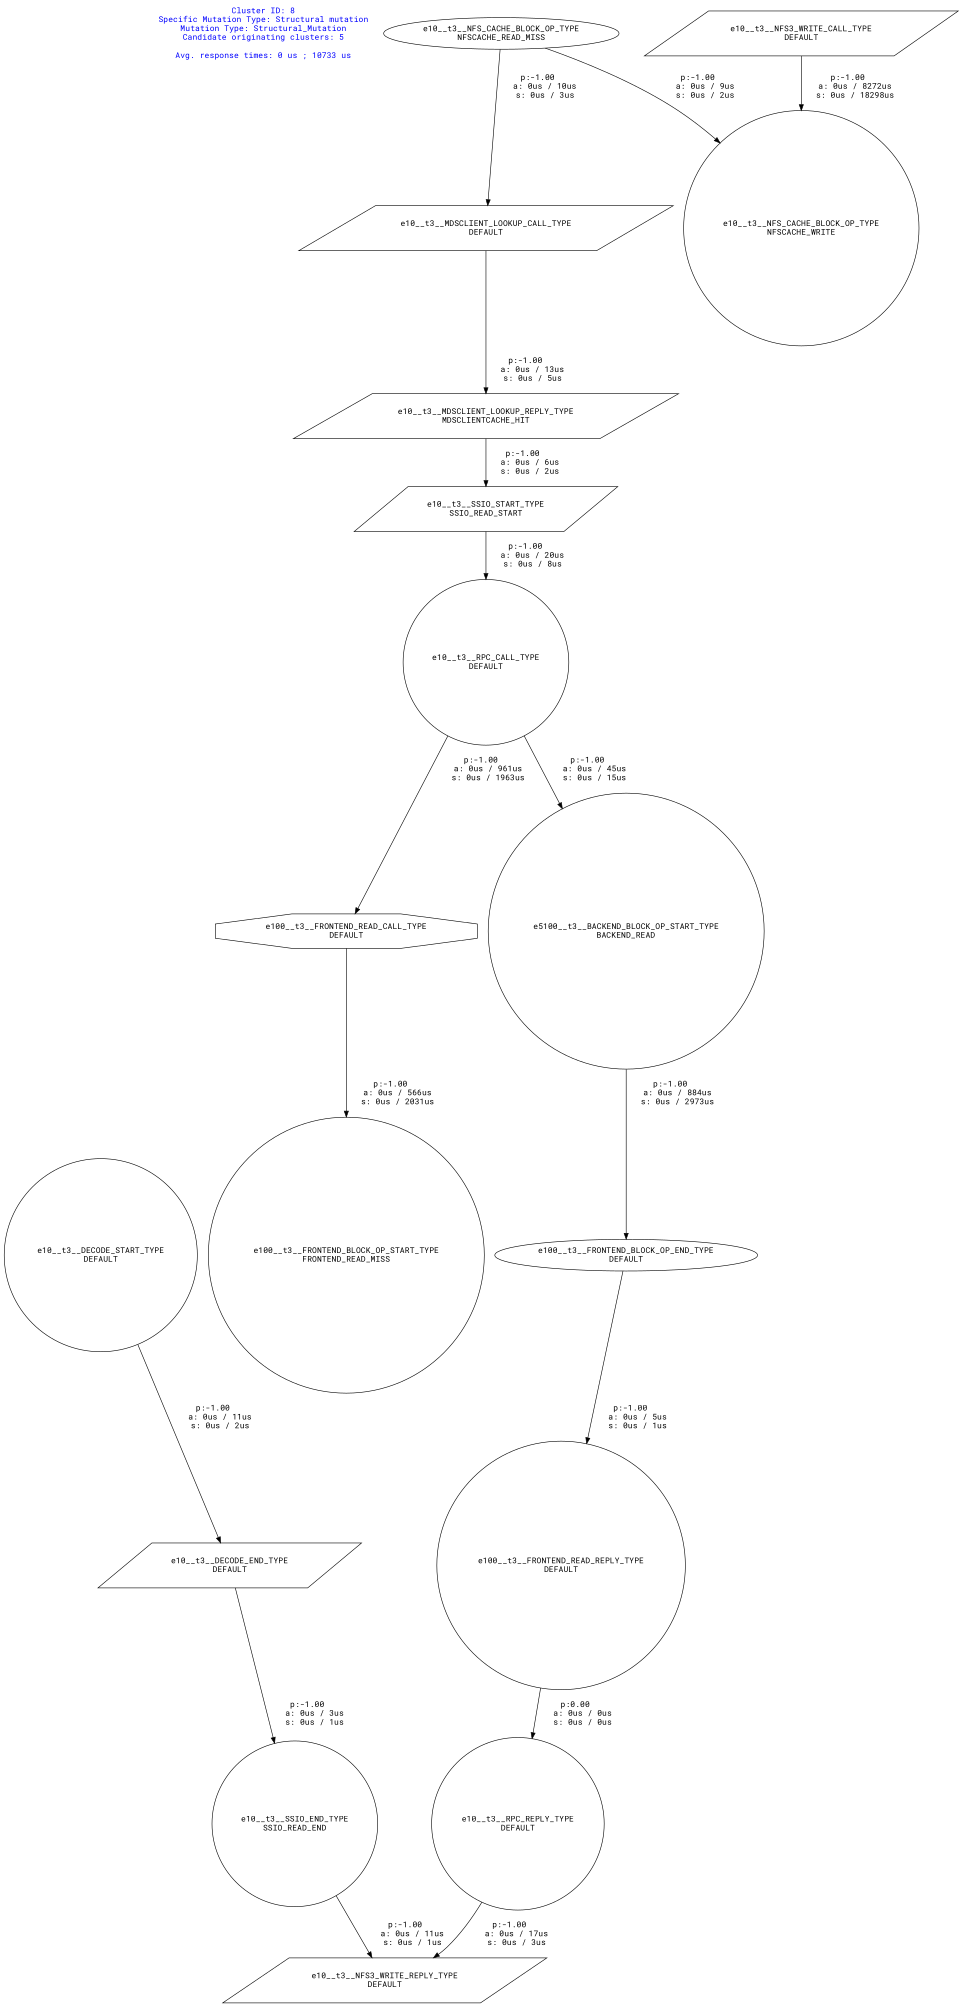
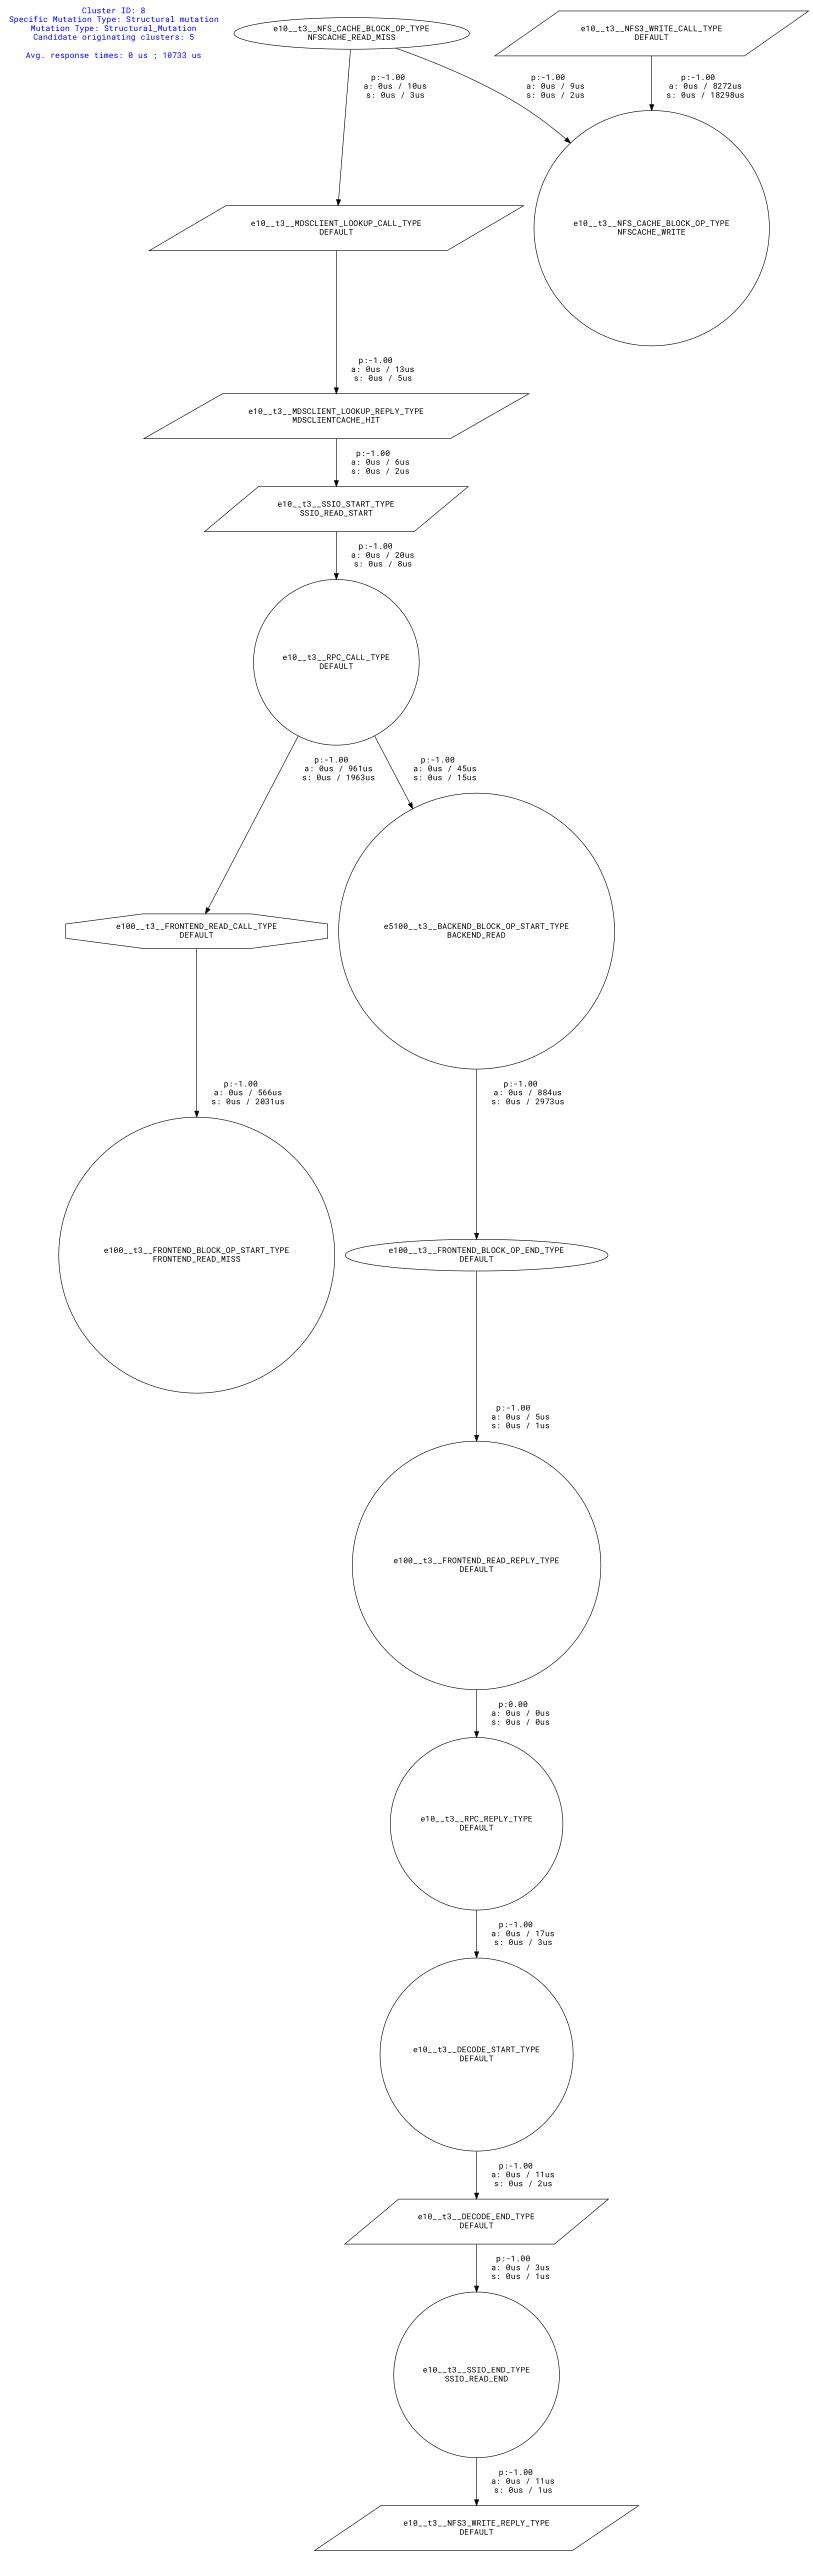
(462, 1930) -> (477, 1931)
